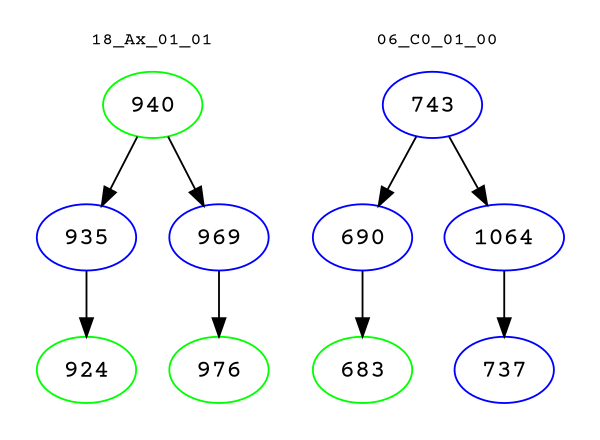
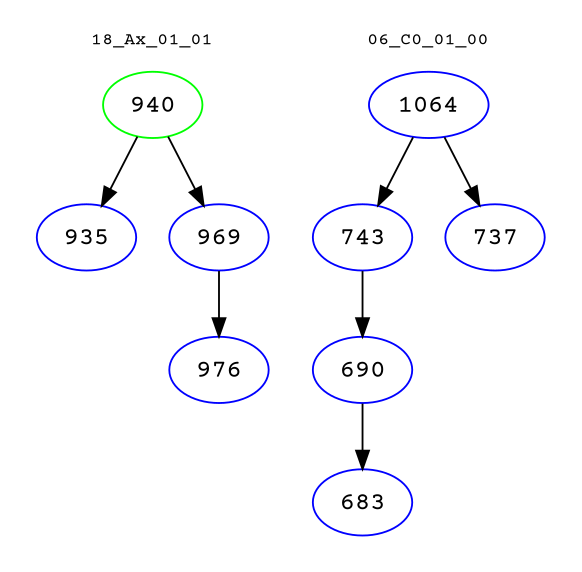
(464, 163) -> (400, 163)
(86, 370) -> none
(219, 370) -> (219, 370)
(363, 370) -> (363, 502)
